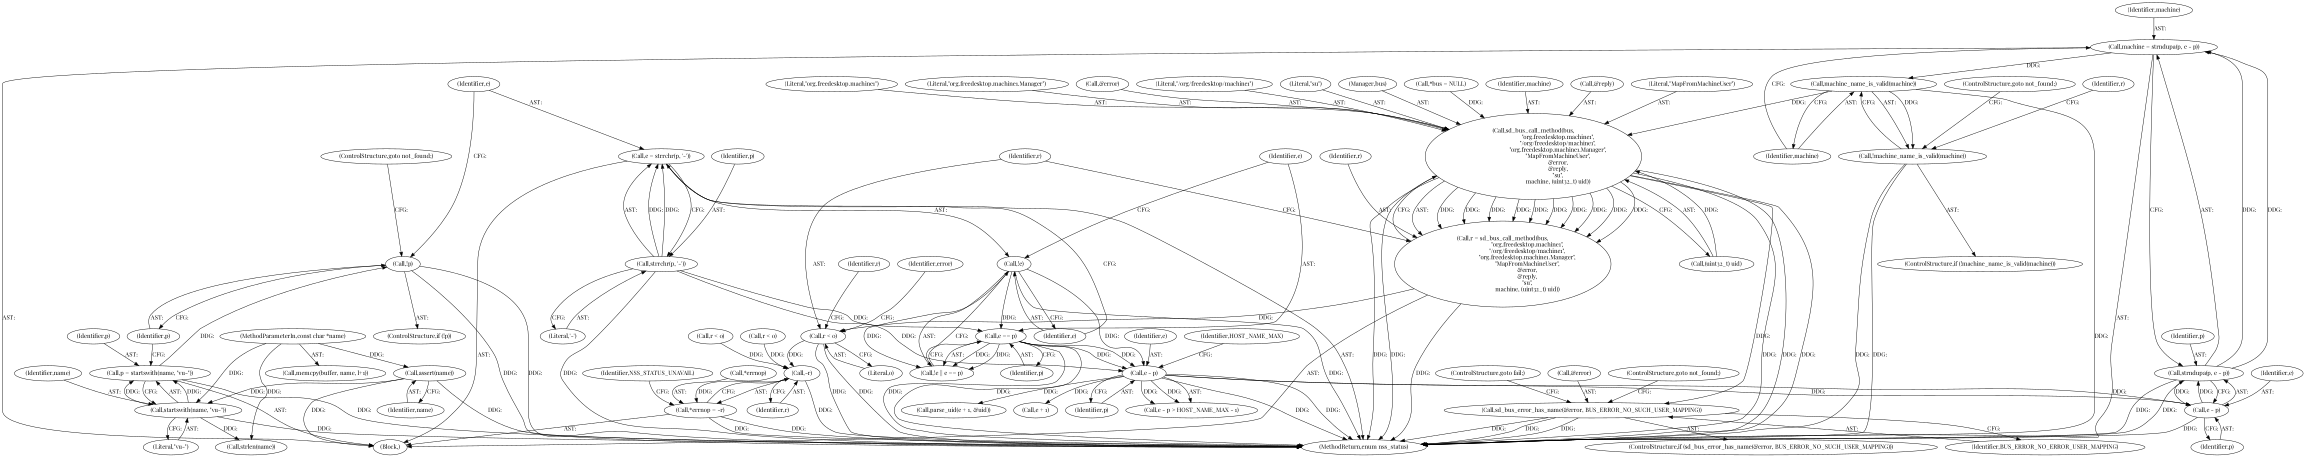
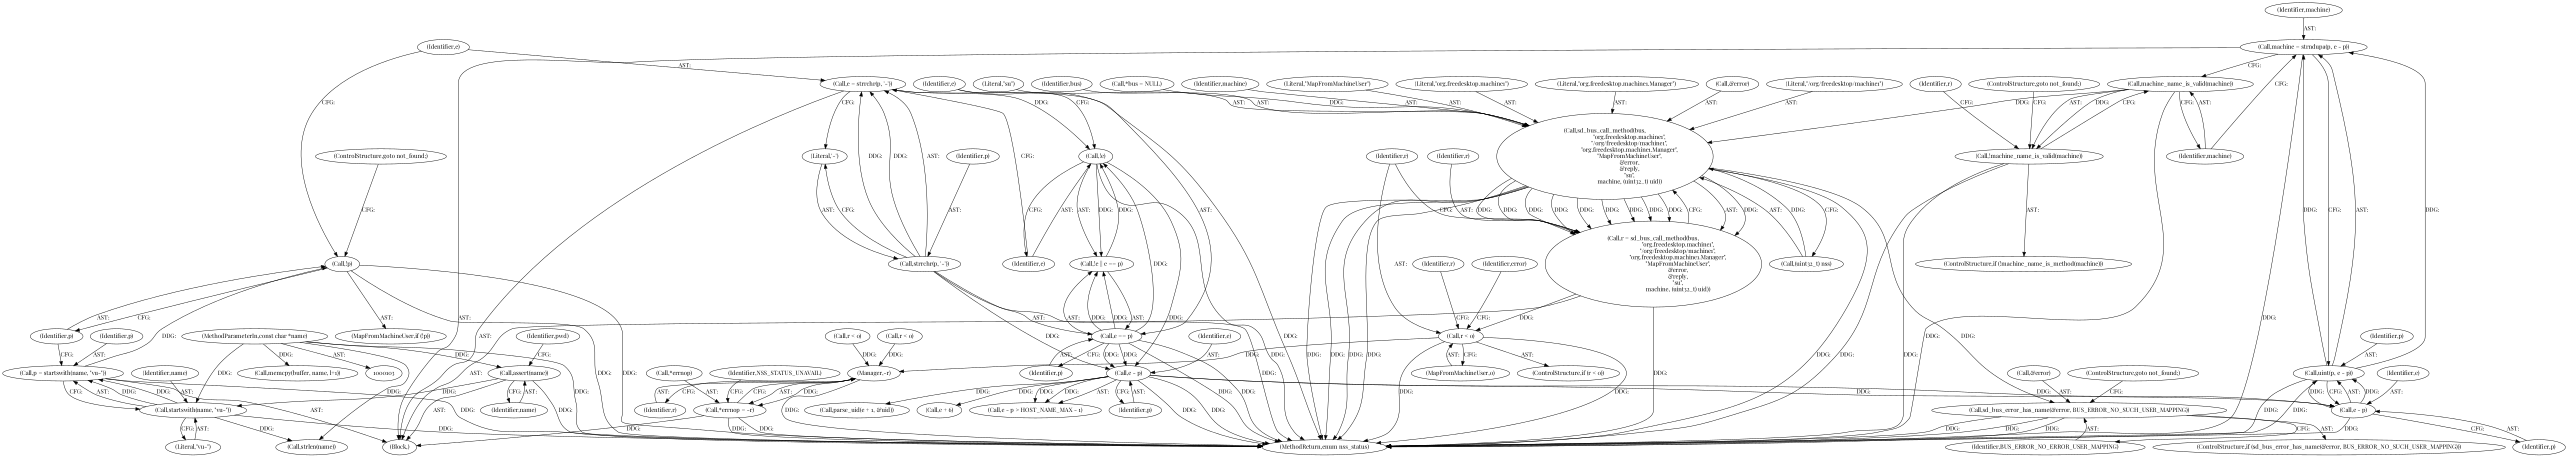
(2034, 66) -> (2255, 66)
(1368, 84) -> (1062, 84)
(1597, 84) -> none
(691, 208) -> (833, 116)
(942, 210) -> (1042, 103)
(1717, 264) -> (1806, 264)
(1980, 264) -> (2024, 264)
(1005, 298) -> (1148, 247)
(862, 318) -> (1040, 318)
(2124, 318) -> (2270, 318)
(419, 336) -> (391, 336)
none -> (548, 336)
(963, 336) -> (1127, 210)
(1242, 336) -> none
(319, 355) -> (287, 355)
(938, 355) -> (1139, 318)
(1349, 355) -> (1291, 336)
none -> (384, 373)
(802, 373) -> (874, 373)
(881, 373) -> (1460, 373)
(1488, 373) -> none
none -> (1568, 373)
(2199, 373) -> (2329, 373)
none -> (576, 405)
(319, 410) -> (440, 410)
(1036, 410) -> (939, 410)
(571, 429) -> (634, 429)
